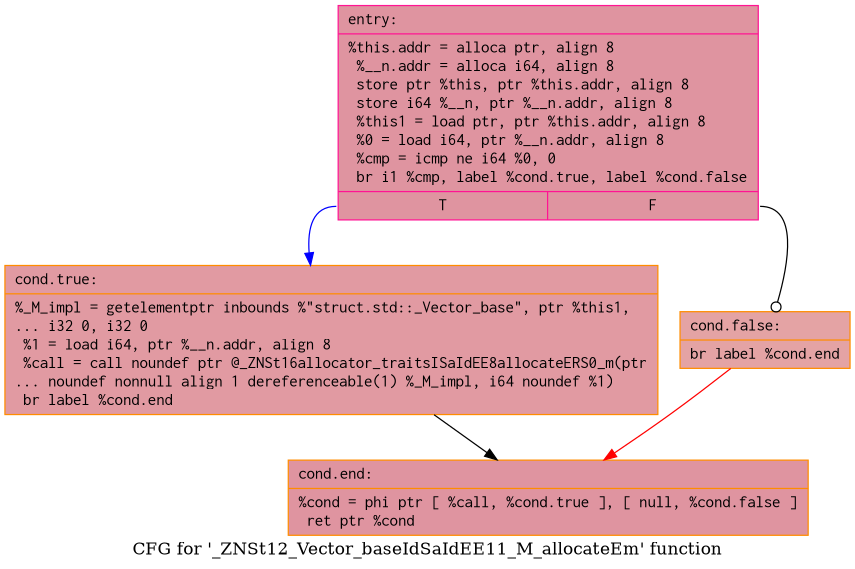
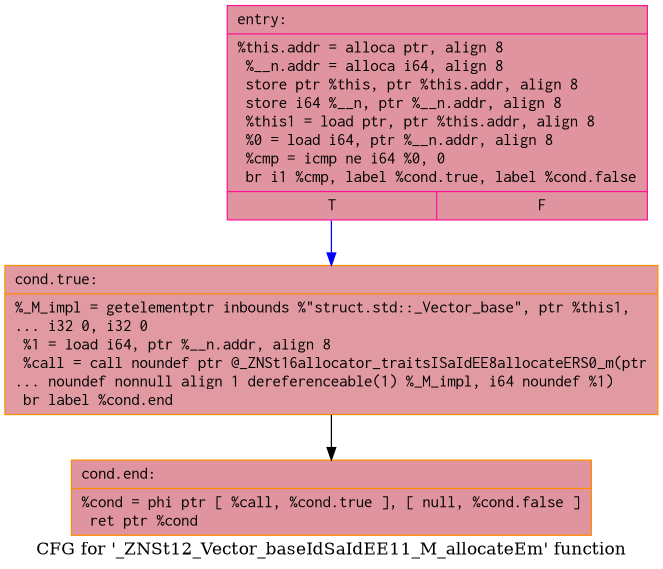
(765, 340) -> none
